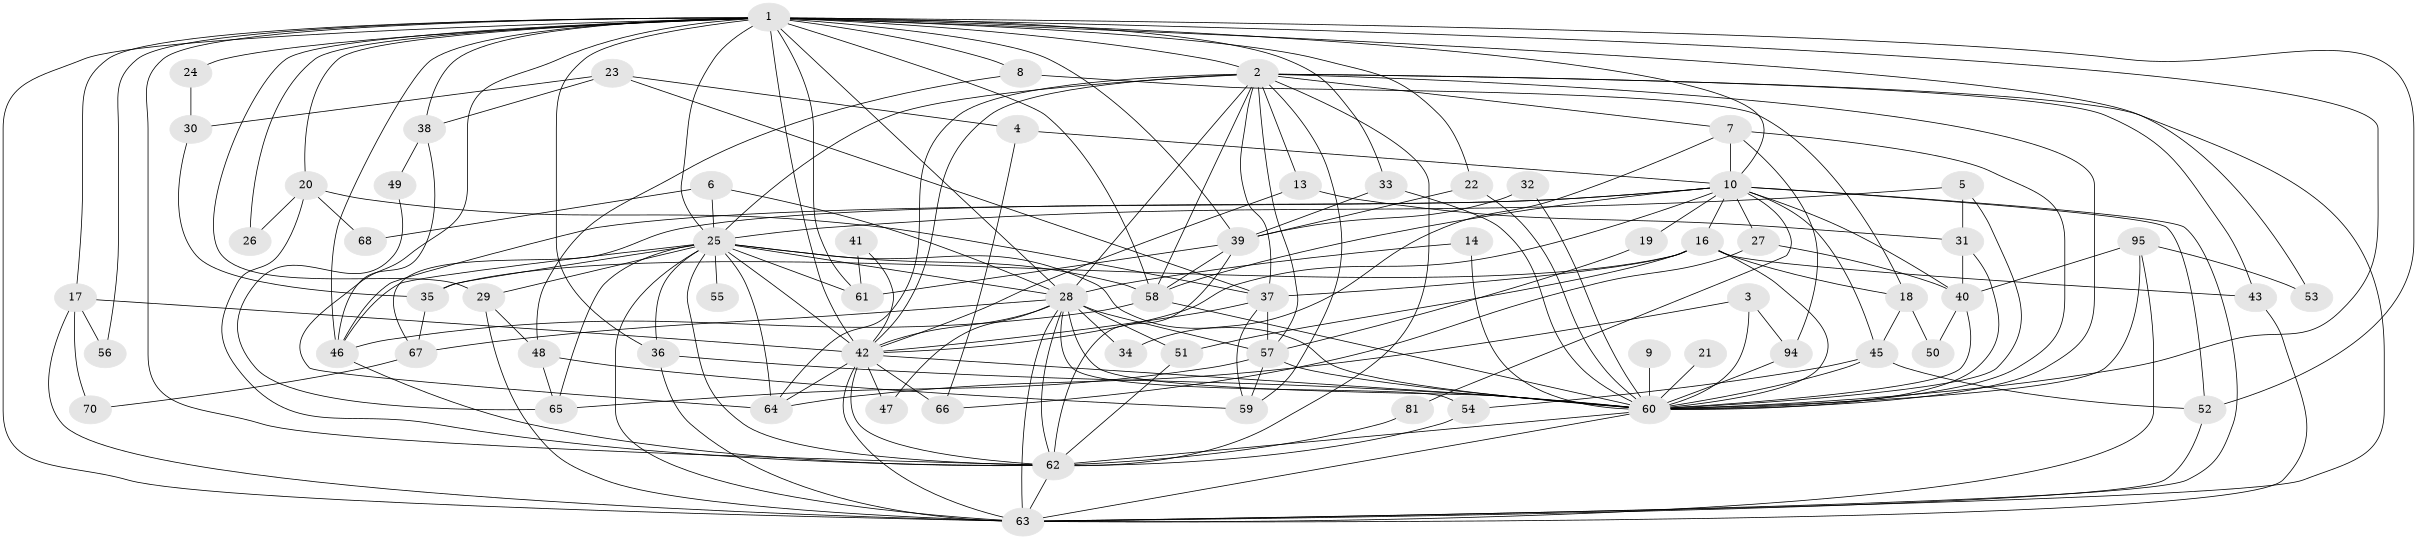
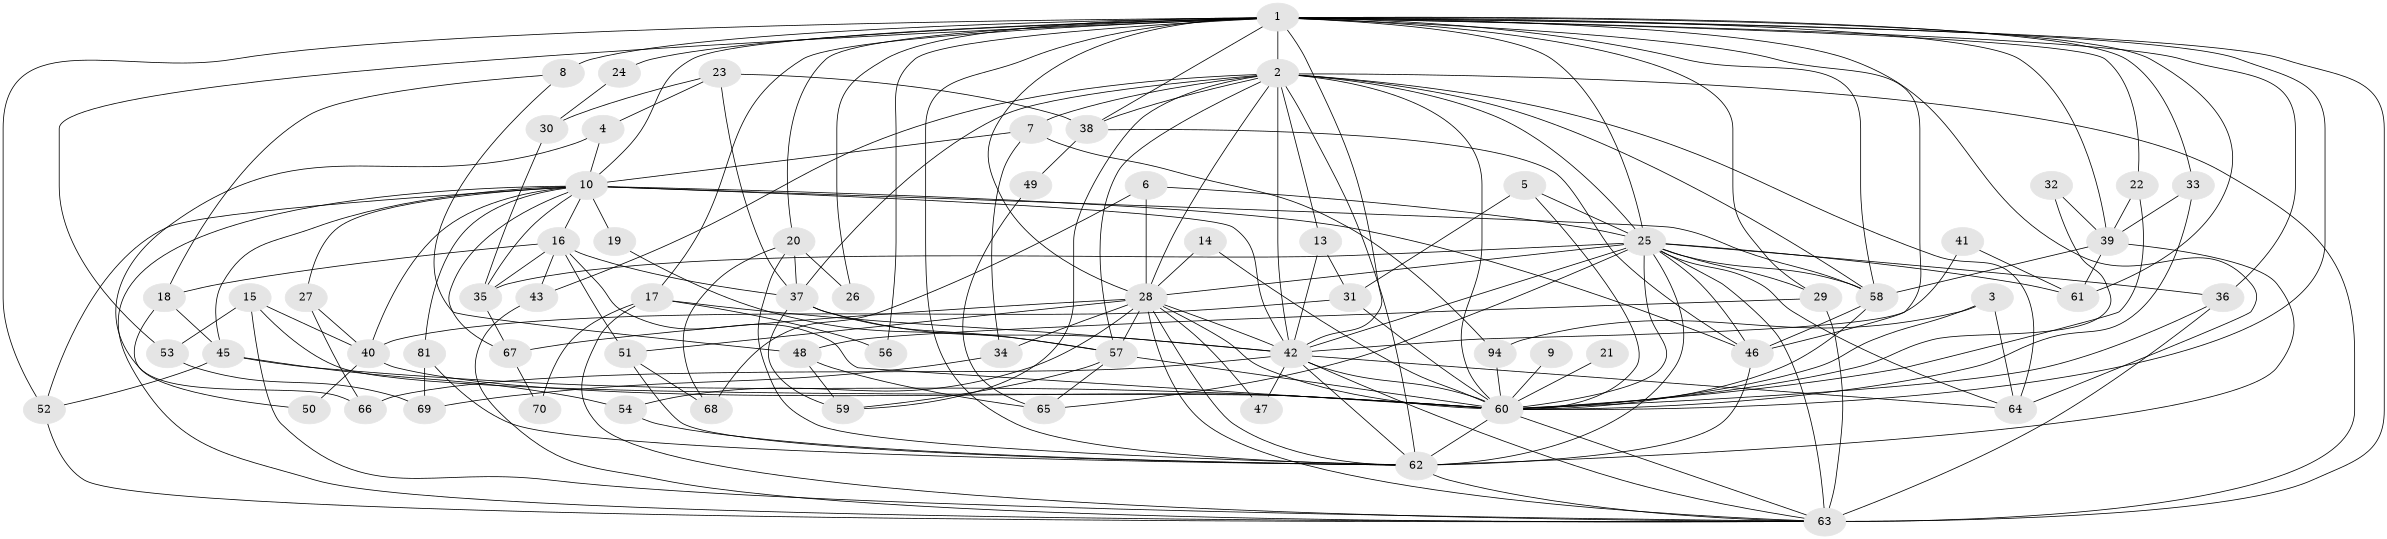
none -> (1153, 105)
none -> (524, 234)
(2139, 242) -> (250, 298)
(718, 298) -> none
(2064, 313) -> none
none -> (669, 382)
none -> (425, 410)
